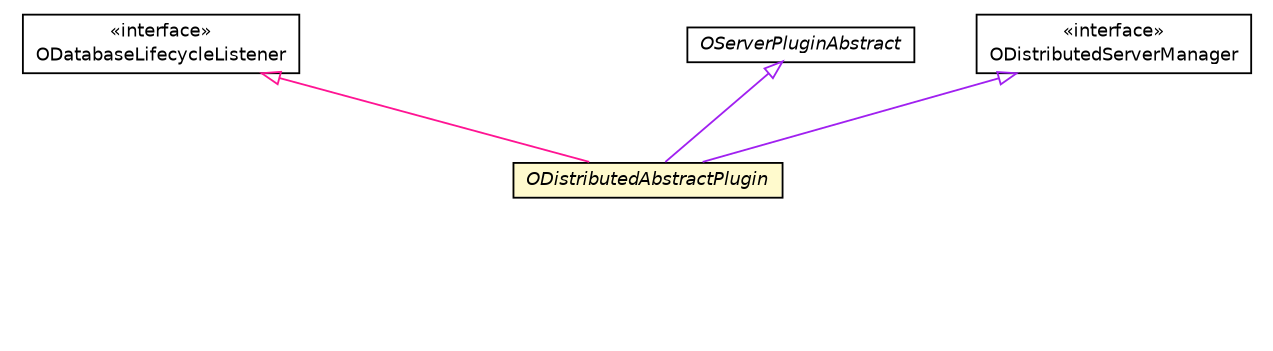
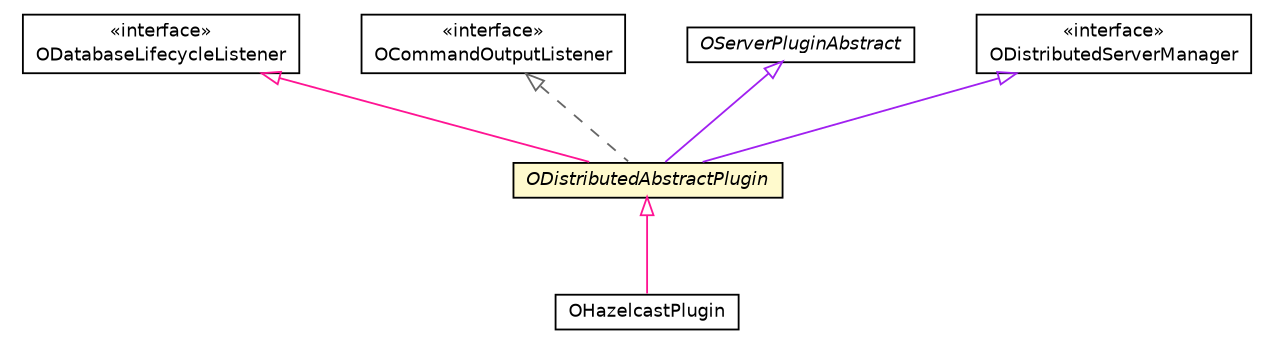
none -> (493, 44)
none -> (647, 311)
